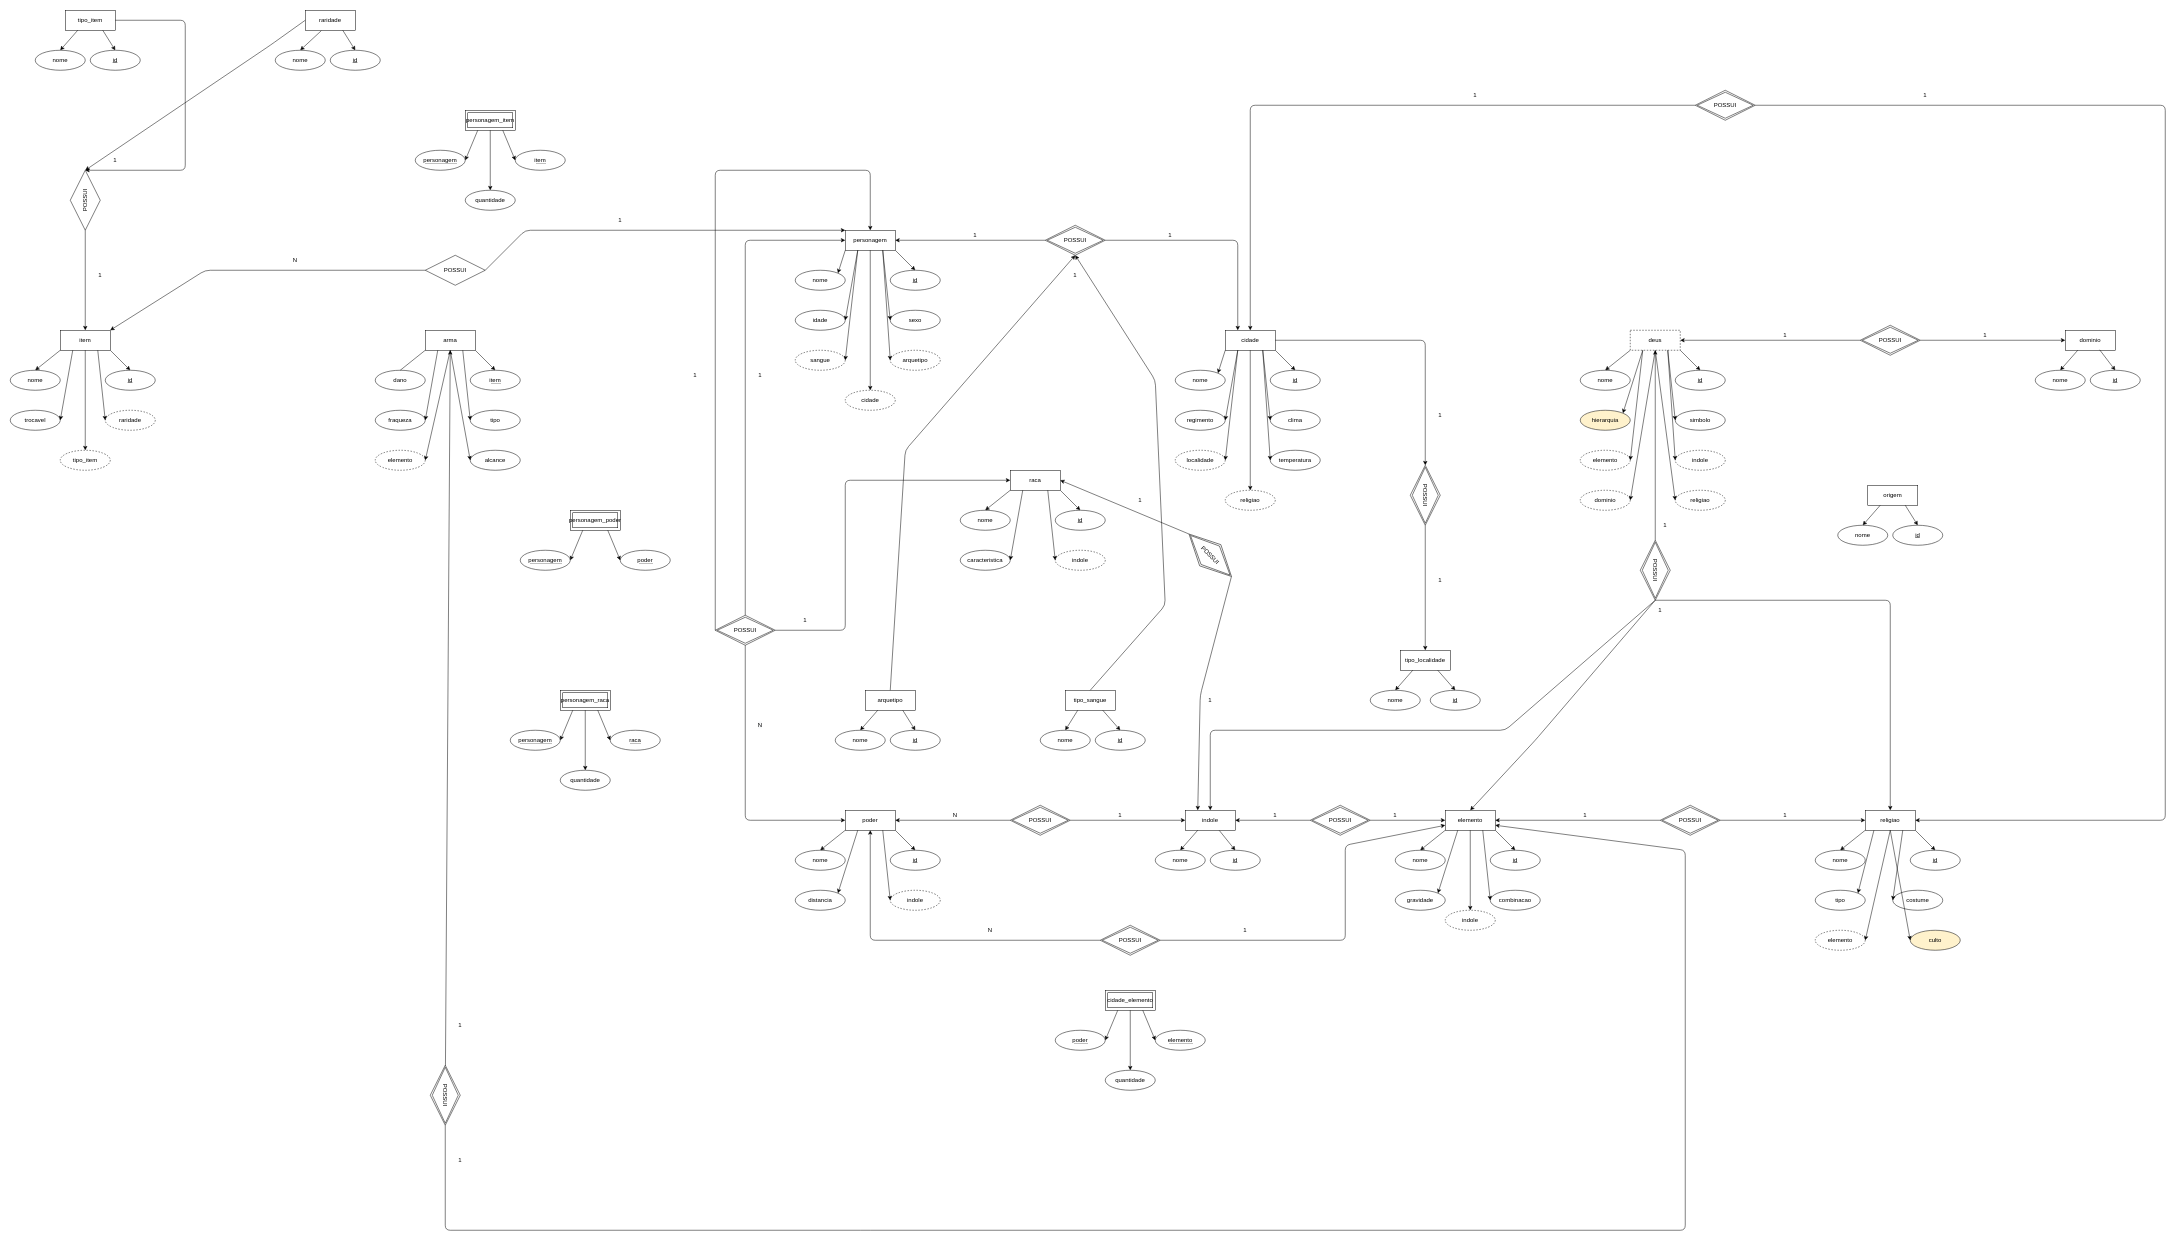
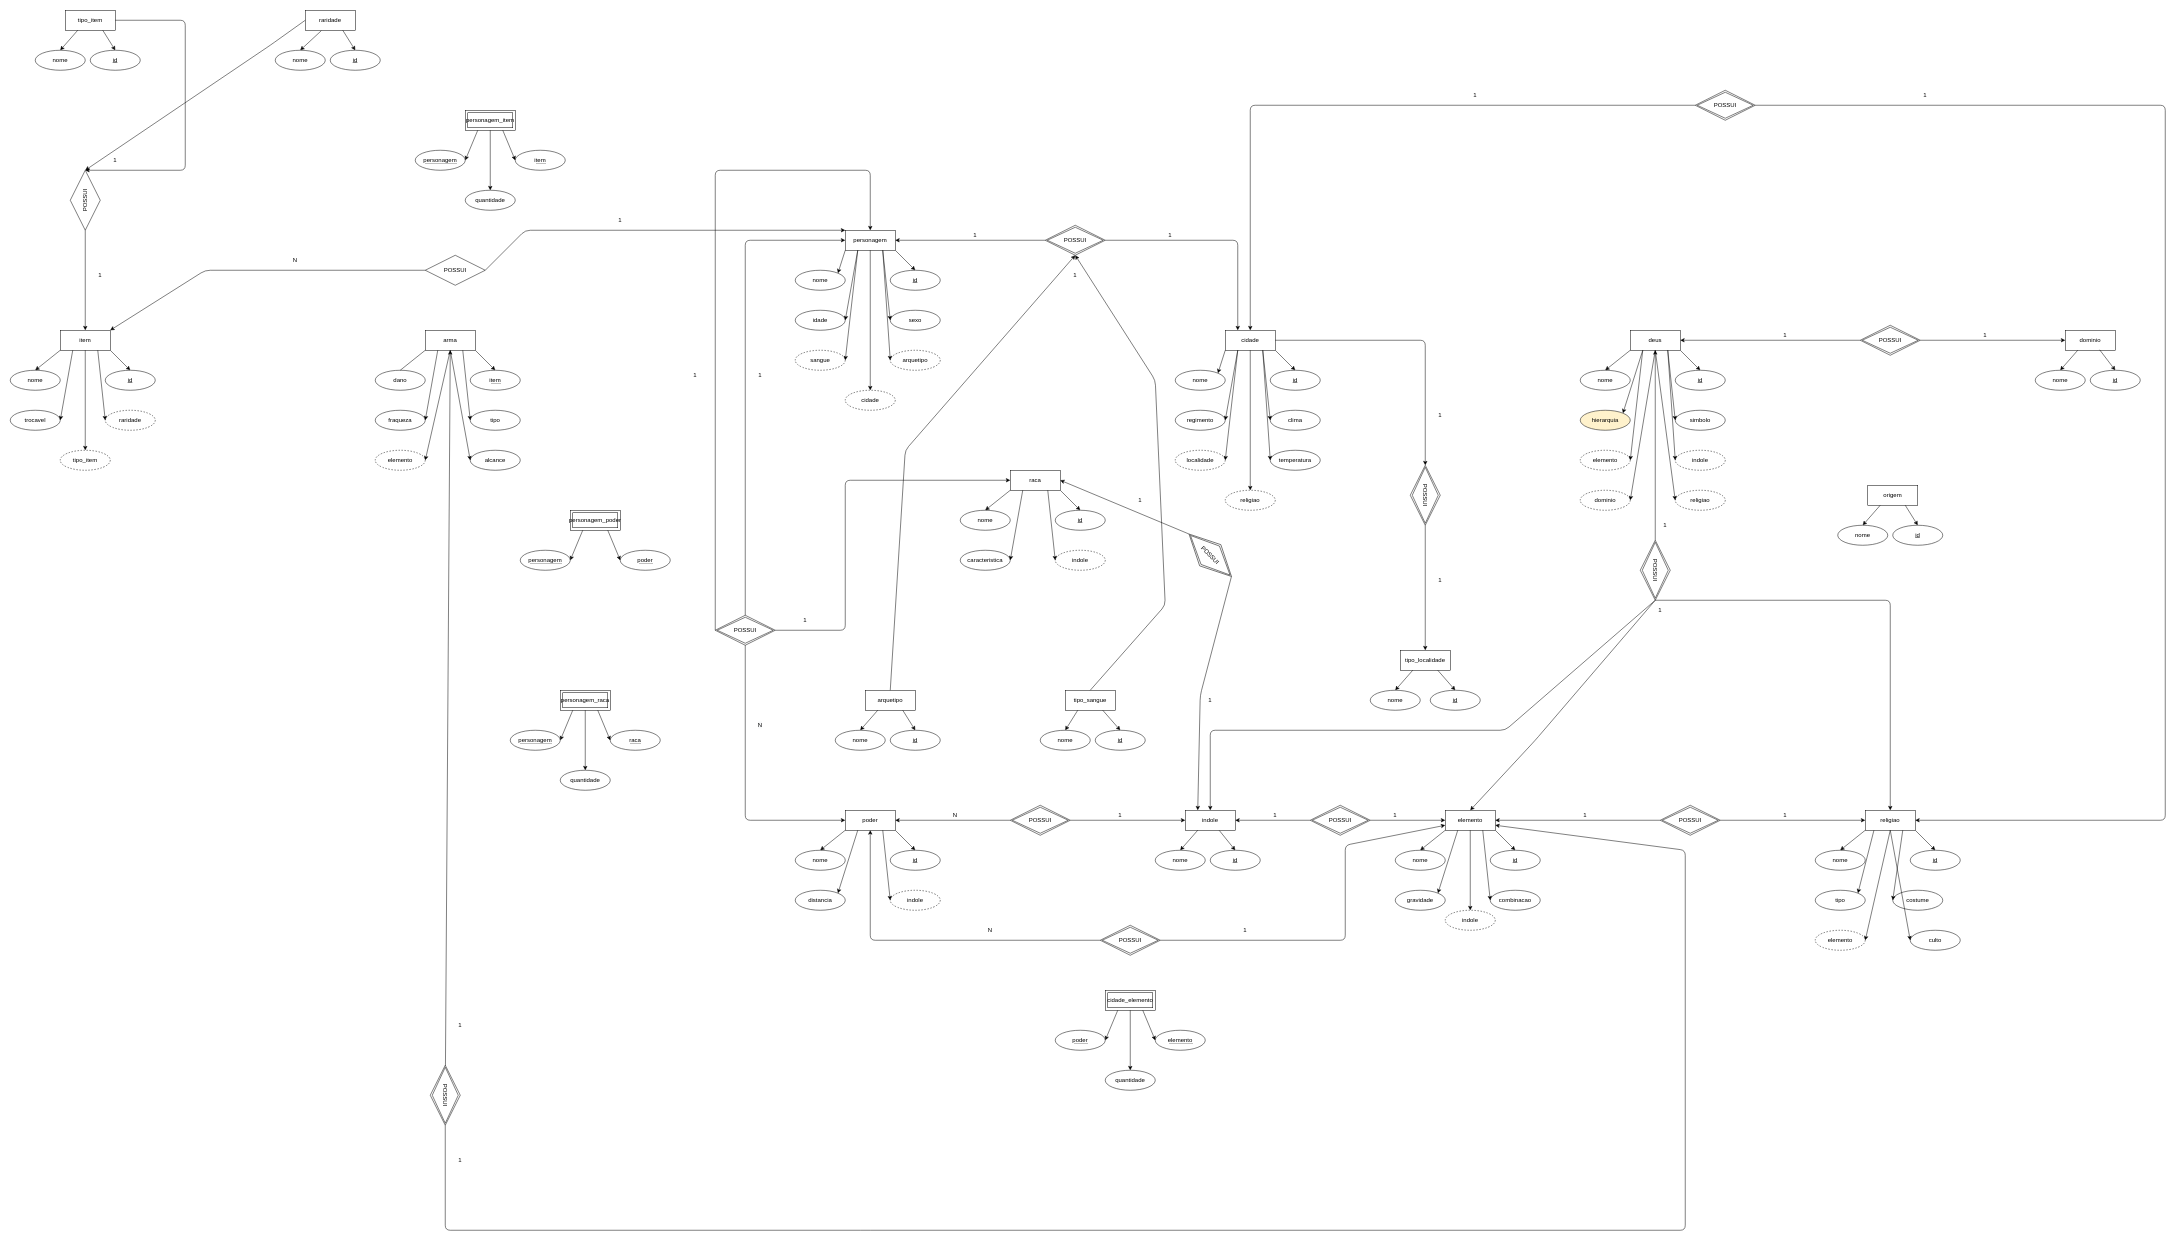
(1655, 340) -> (1655, 340)
(1935, 940) -> (1935, 940)
